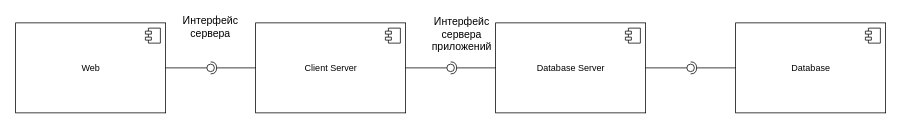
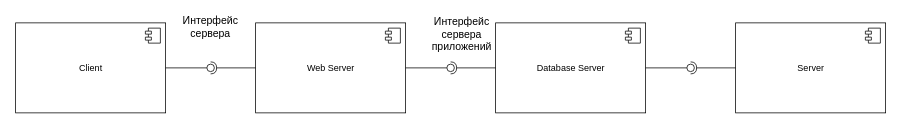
(91, 68) -> (91, 68)
(331, 68) -> (331, 68)
(811, 68) -> (811, 68)
